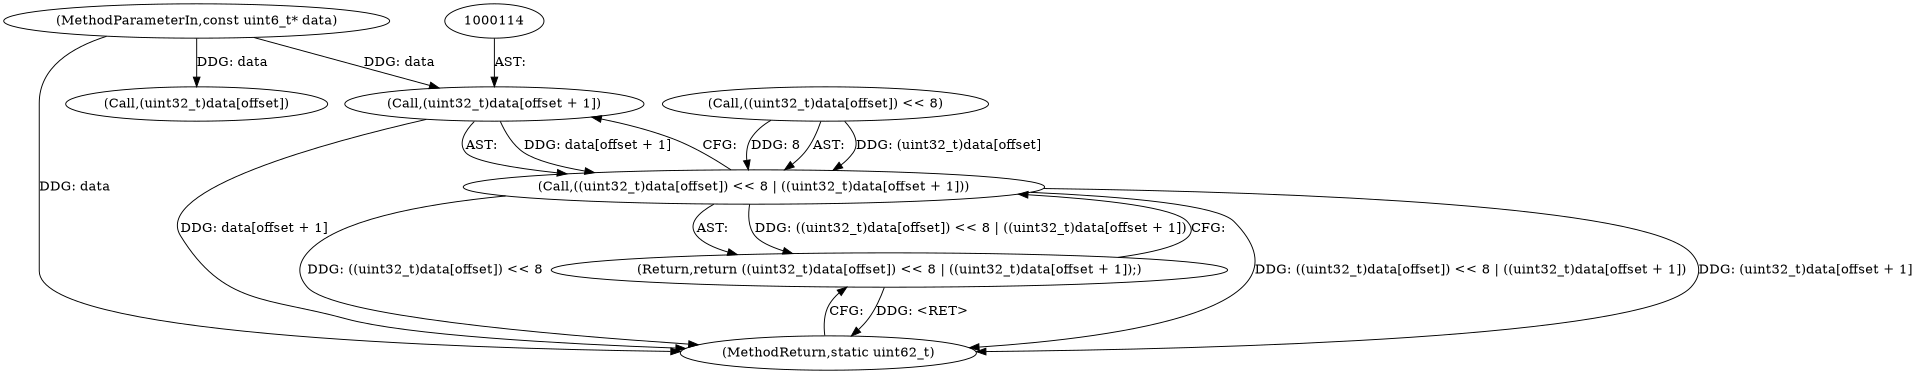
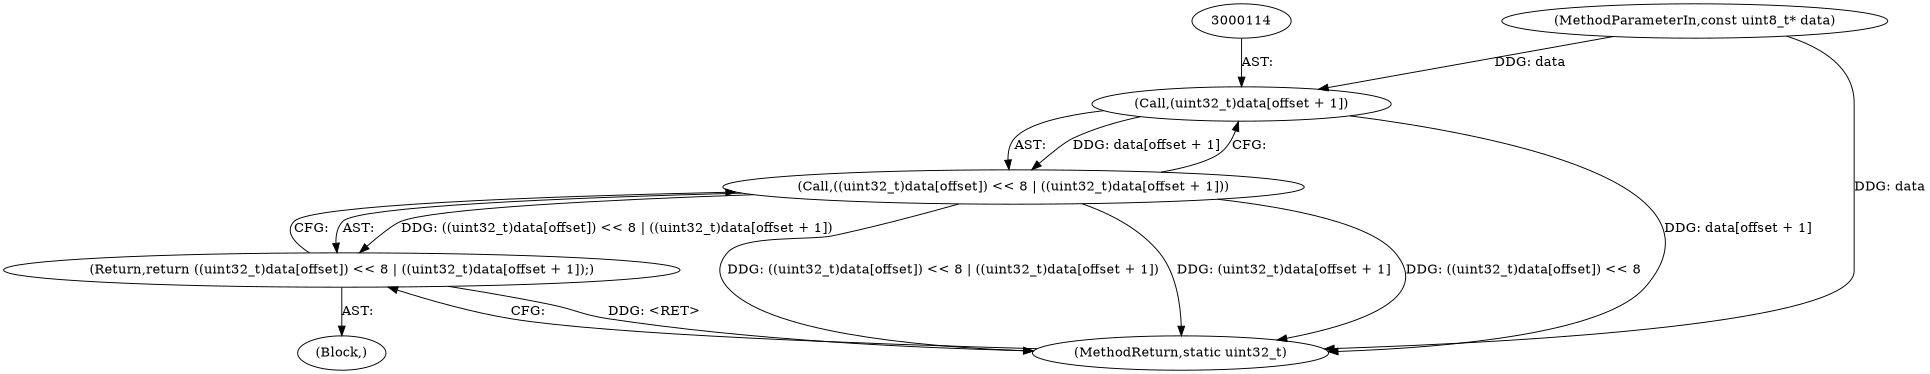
(197, 21) -> (1695, 21)
(494, 21) -> (1242, 21)
(197, 104) -> none
(825, 104) -> none
none -> (342, 353)
(828, 353) -> (1180, 353)
